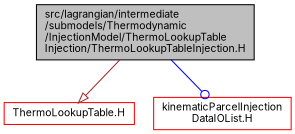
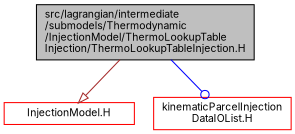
(69, 114) -> (69, 114)
